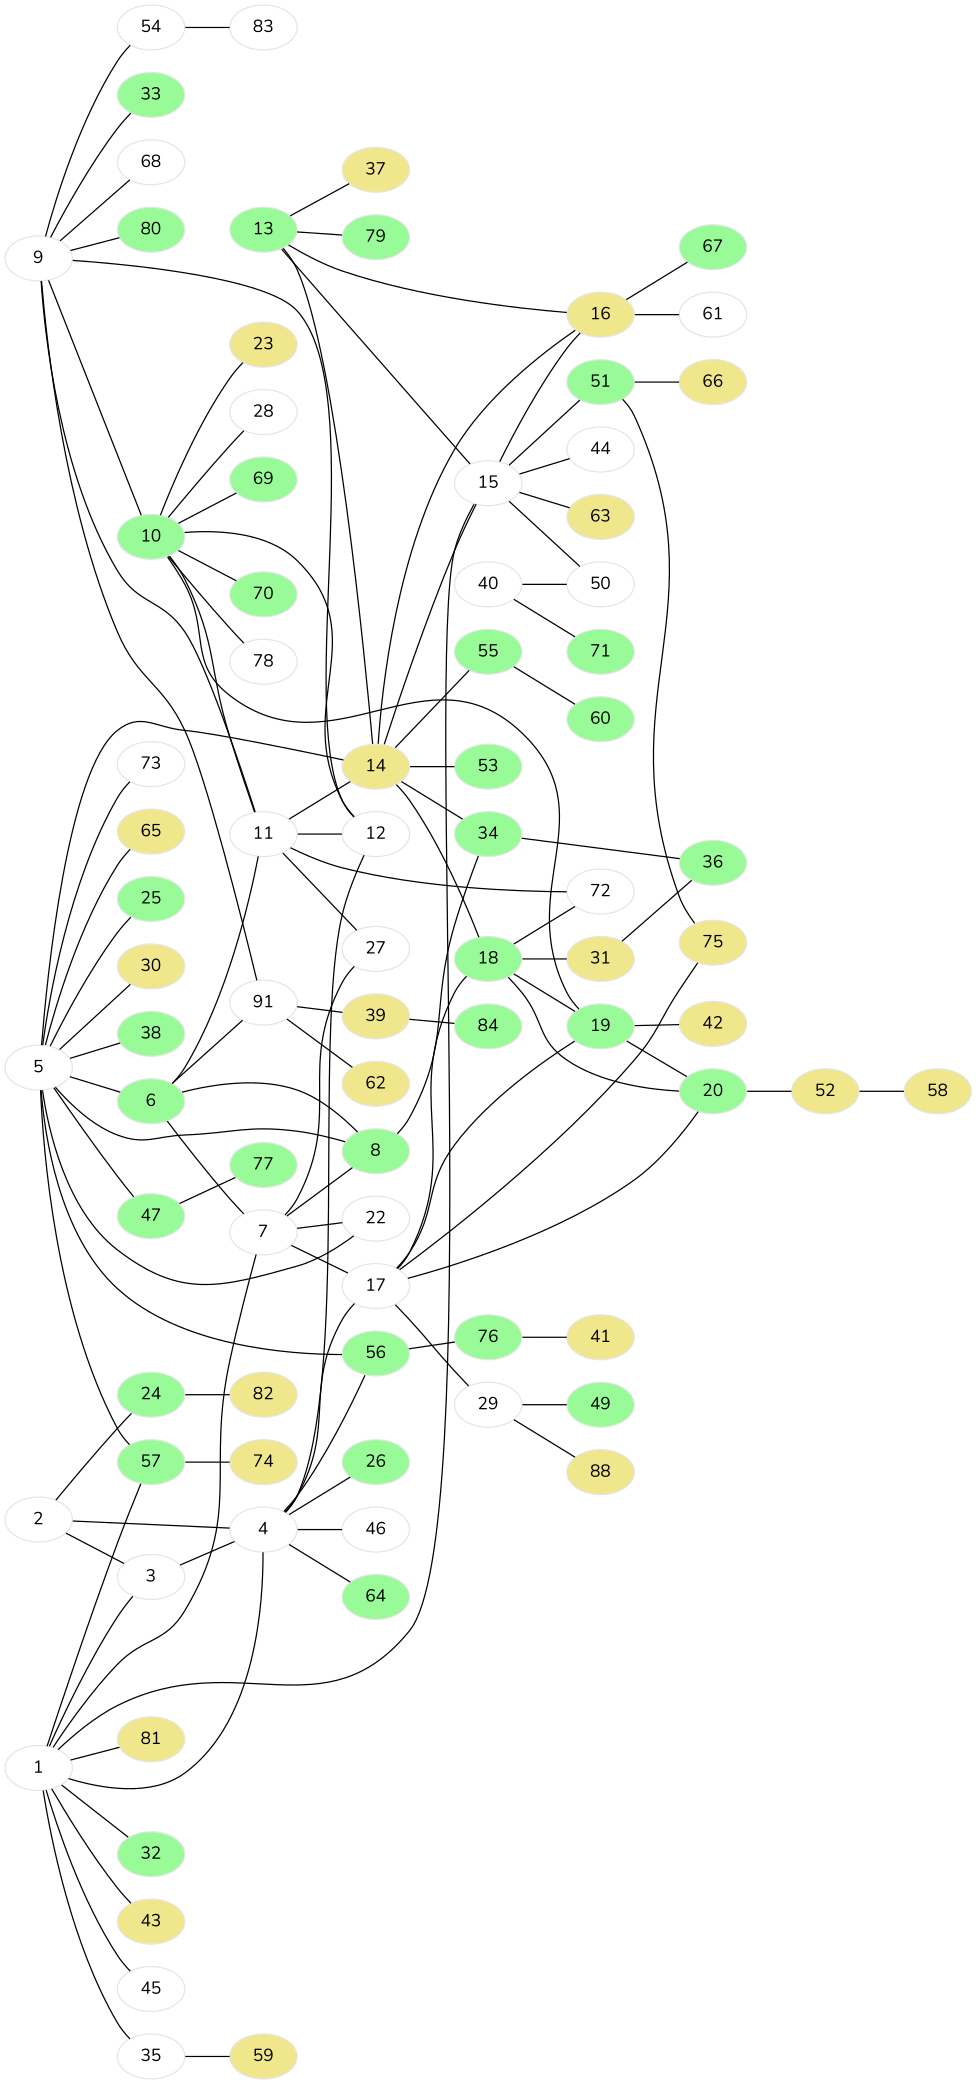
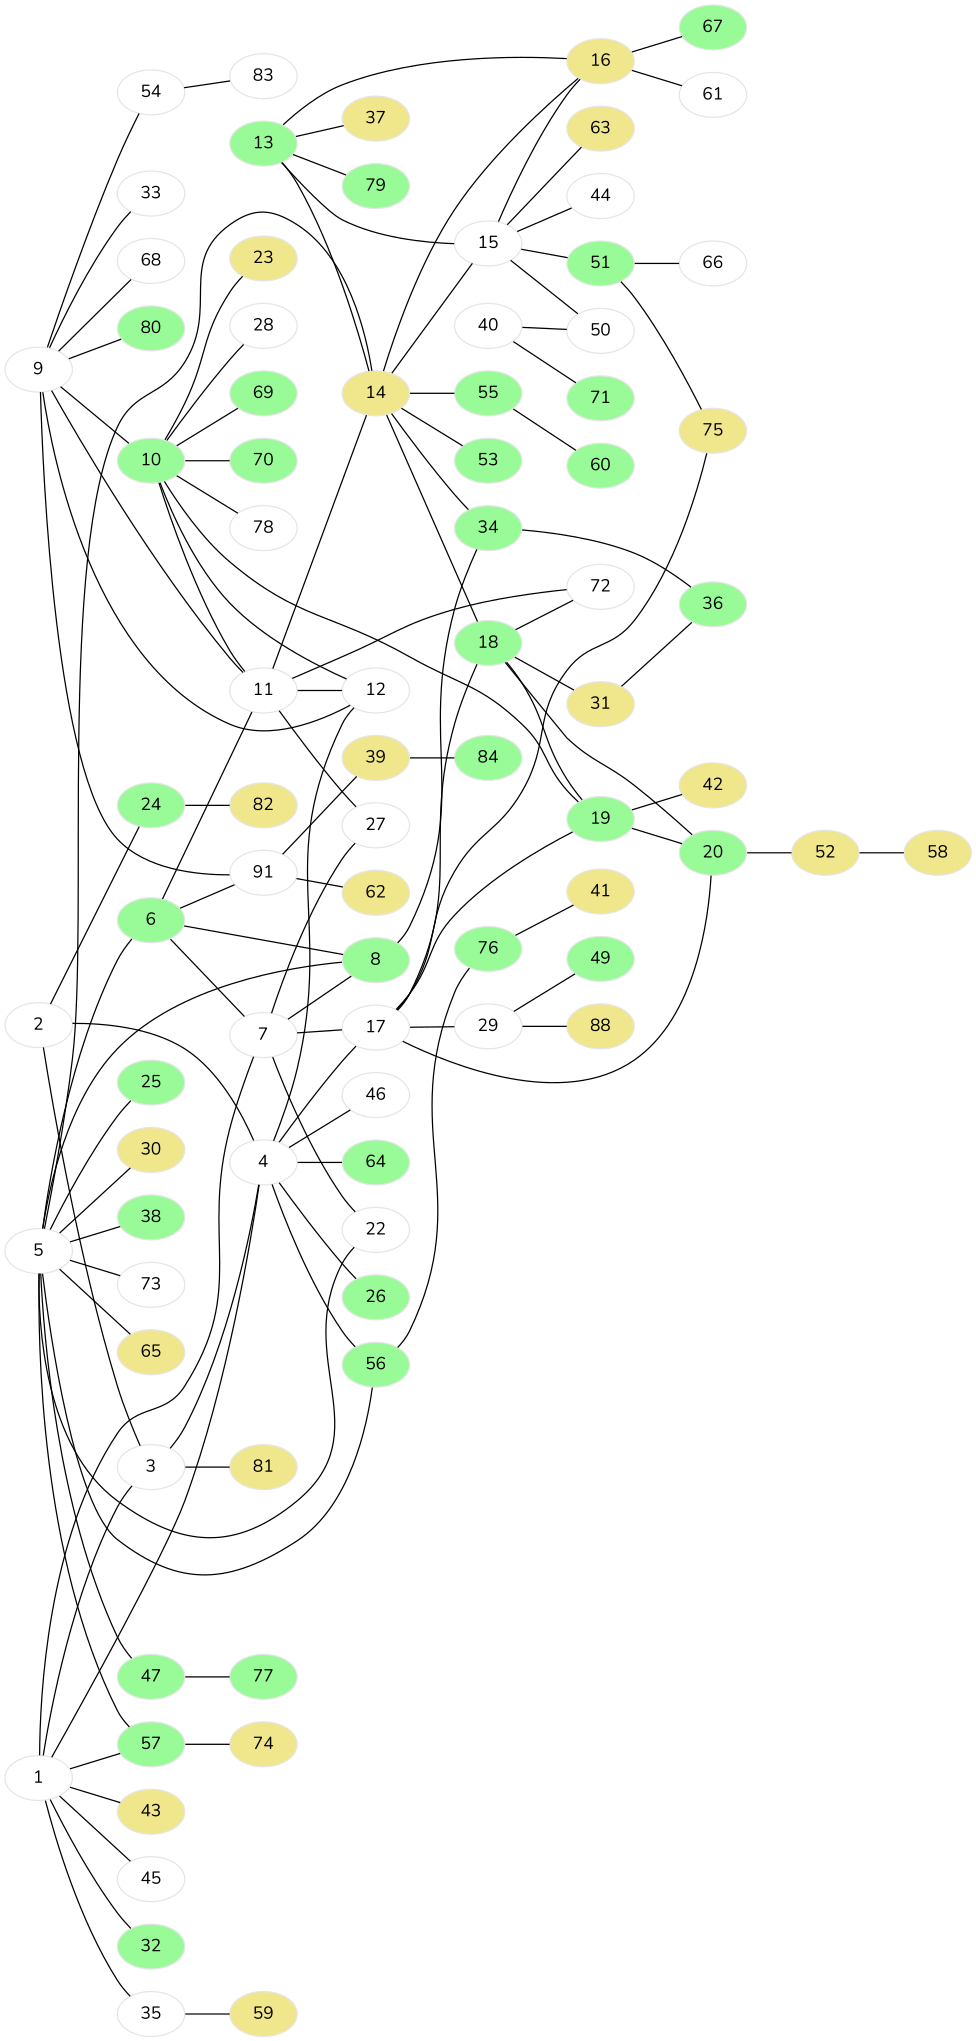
(151, 95) -> (151, 194)
(713, 382) -> (713, 263)
(449, 1299) -> none
(95, 1754) -> (207, 1467)
